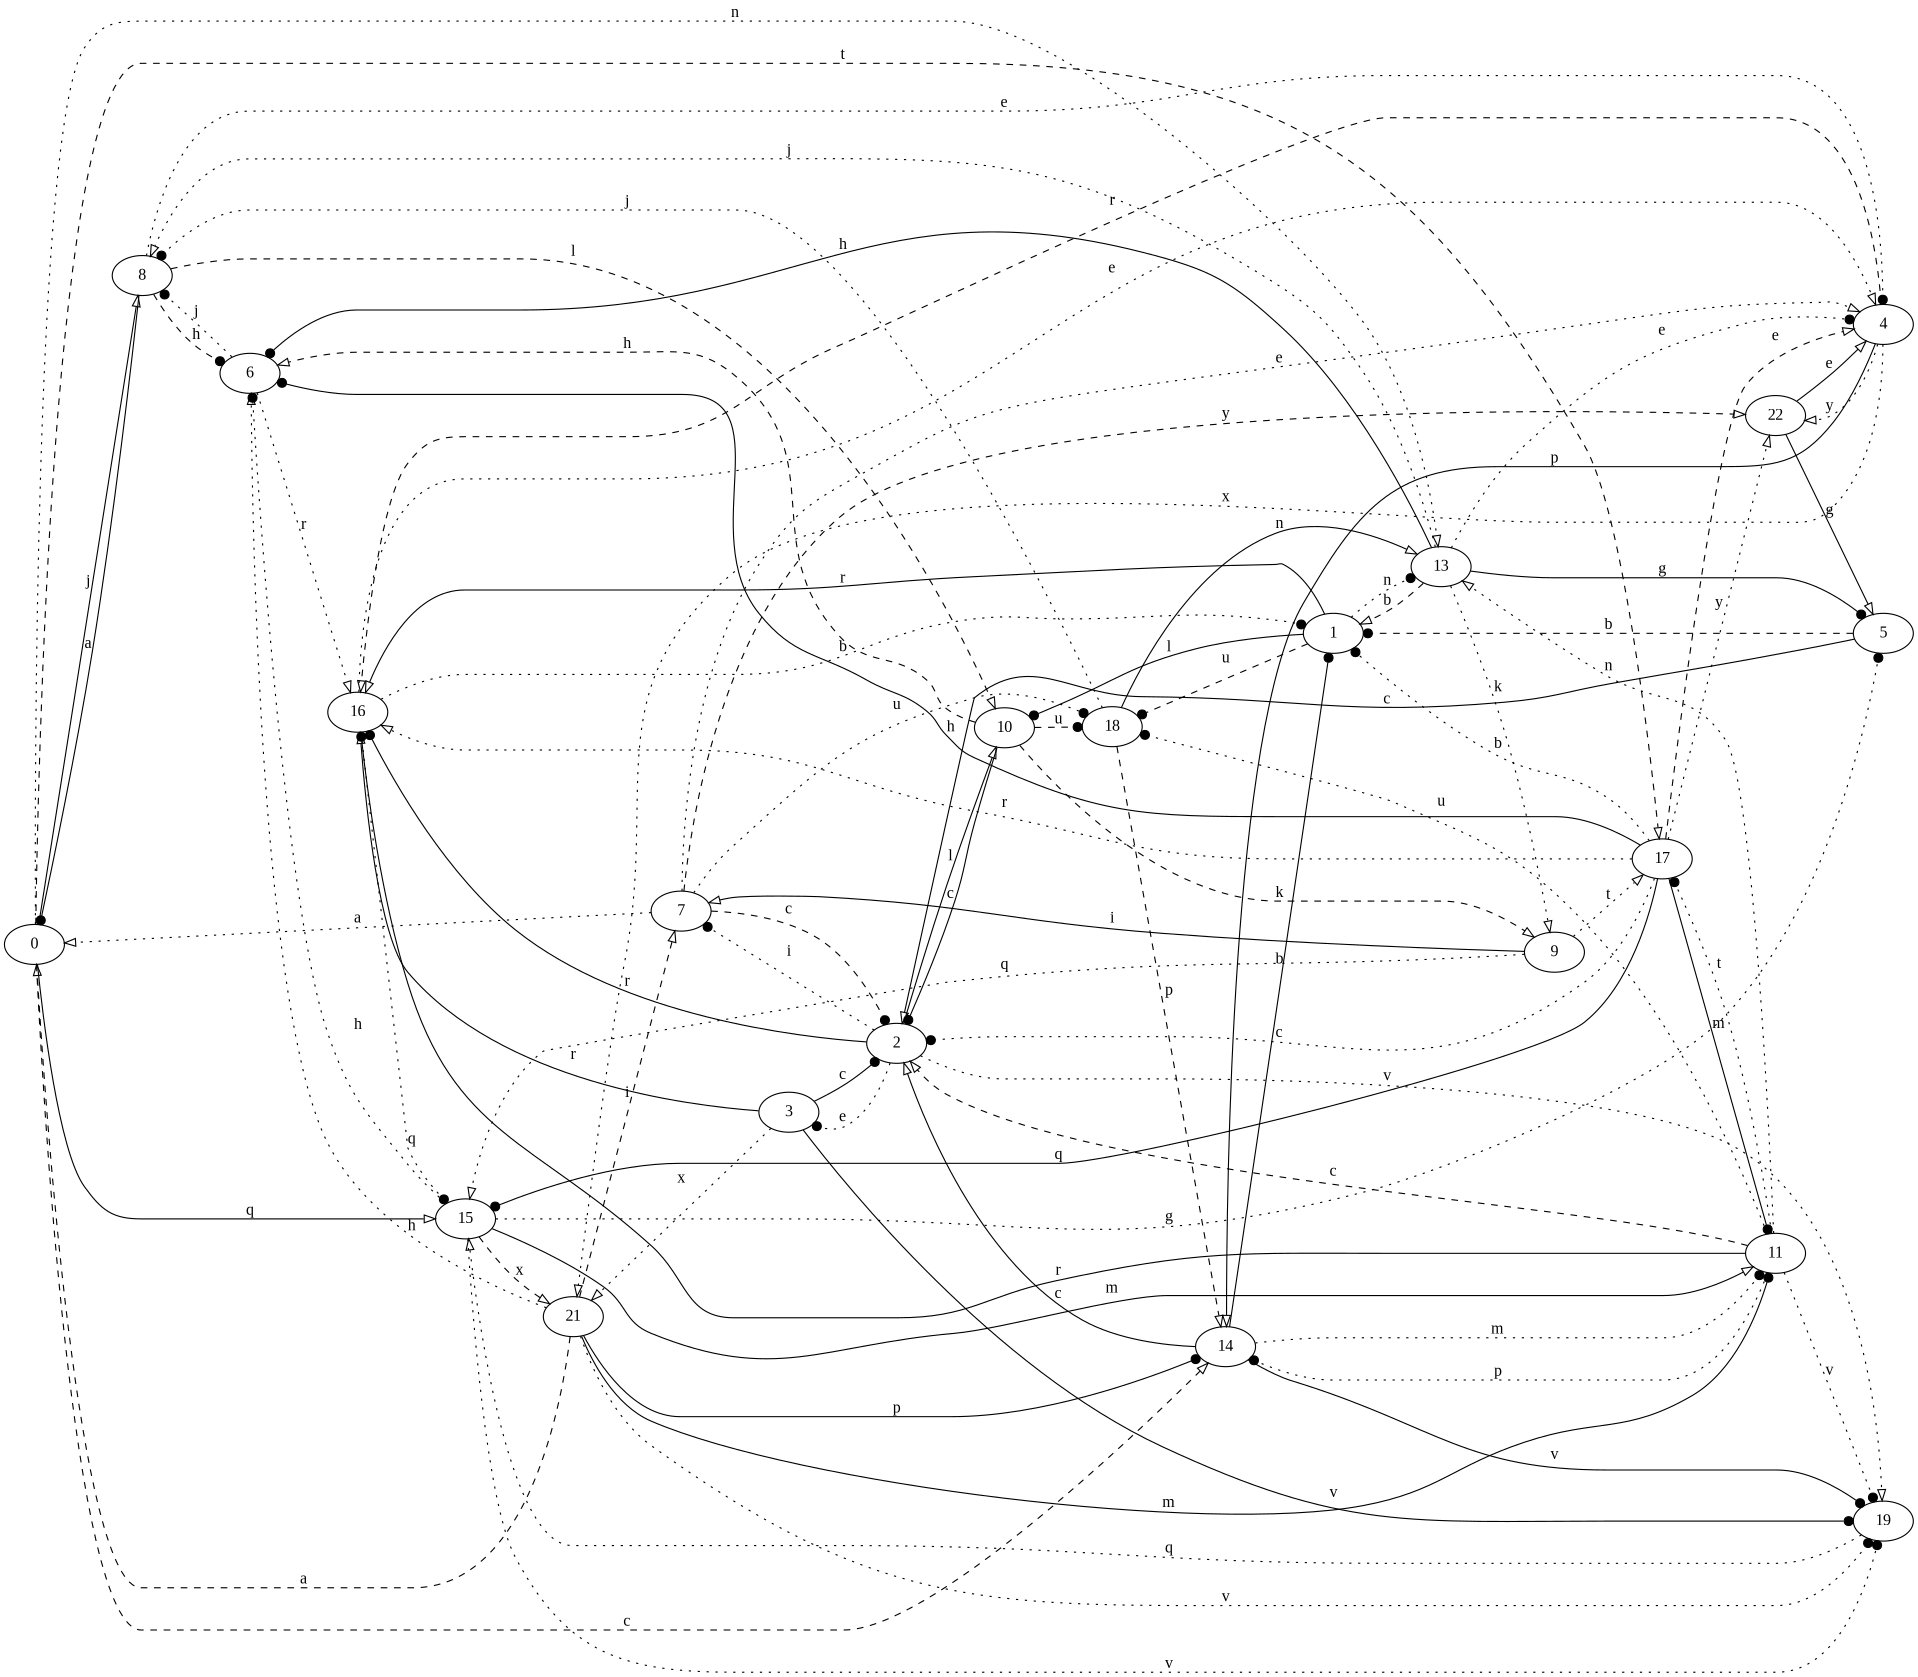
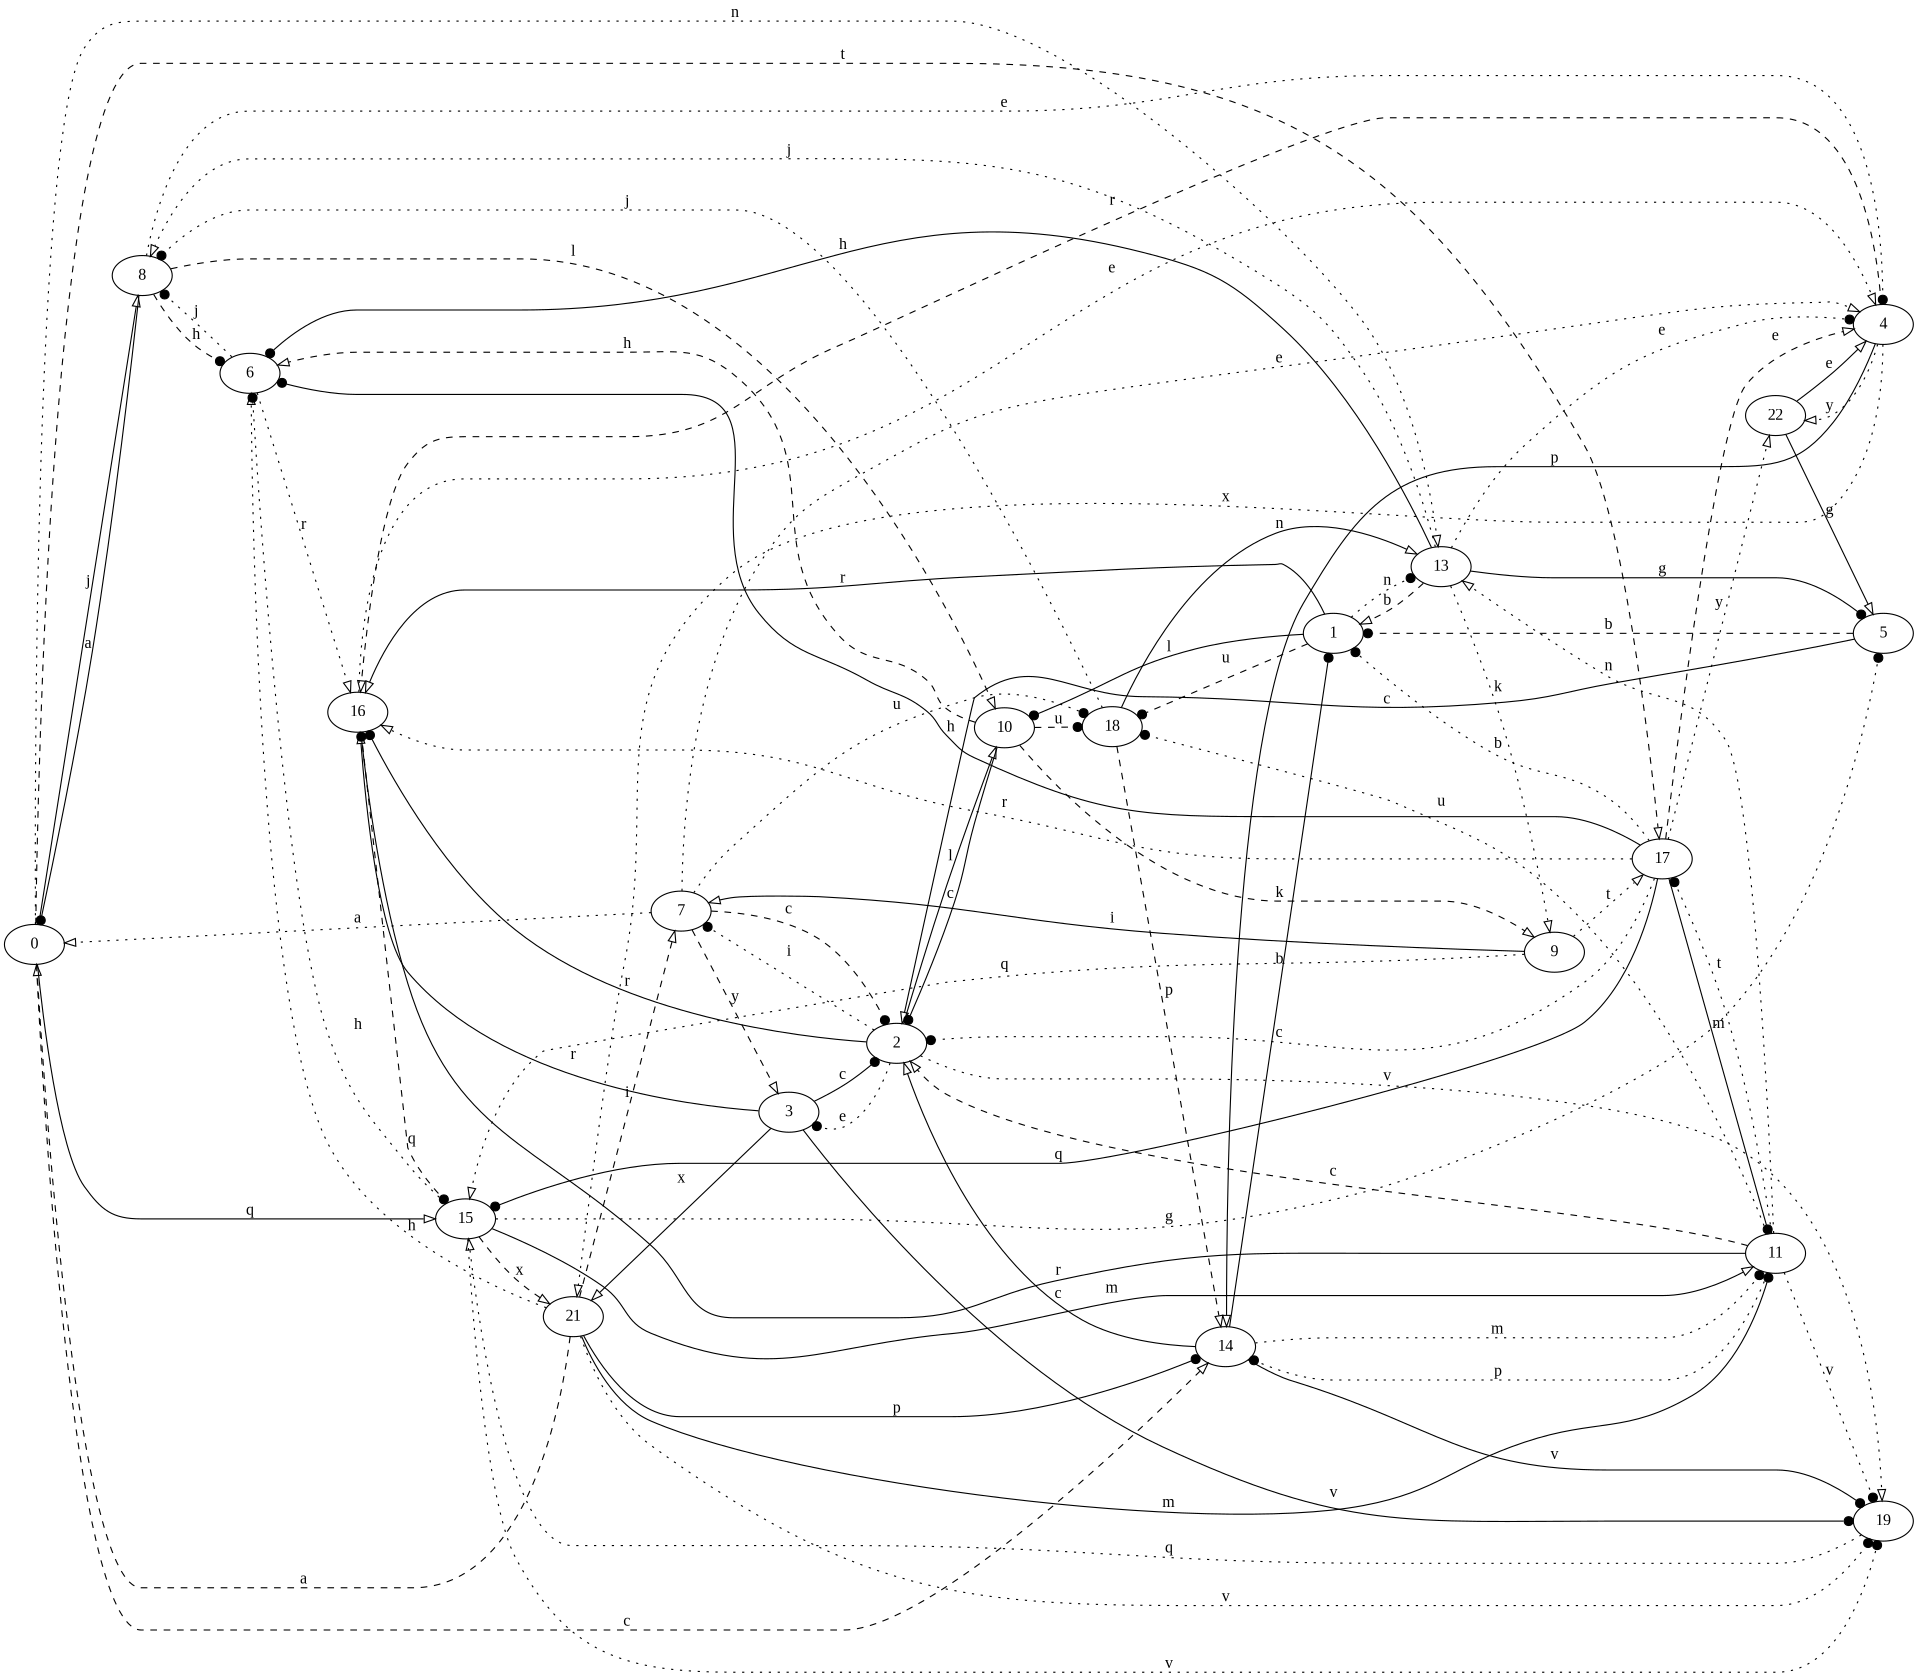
(1074, 442) -> (732, 1007)
(839, 657) -> none
(388, 969) -> (388, 969)
(685, 1210) -> (685, 1210)
